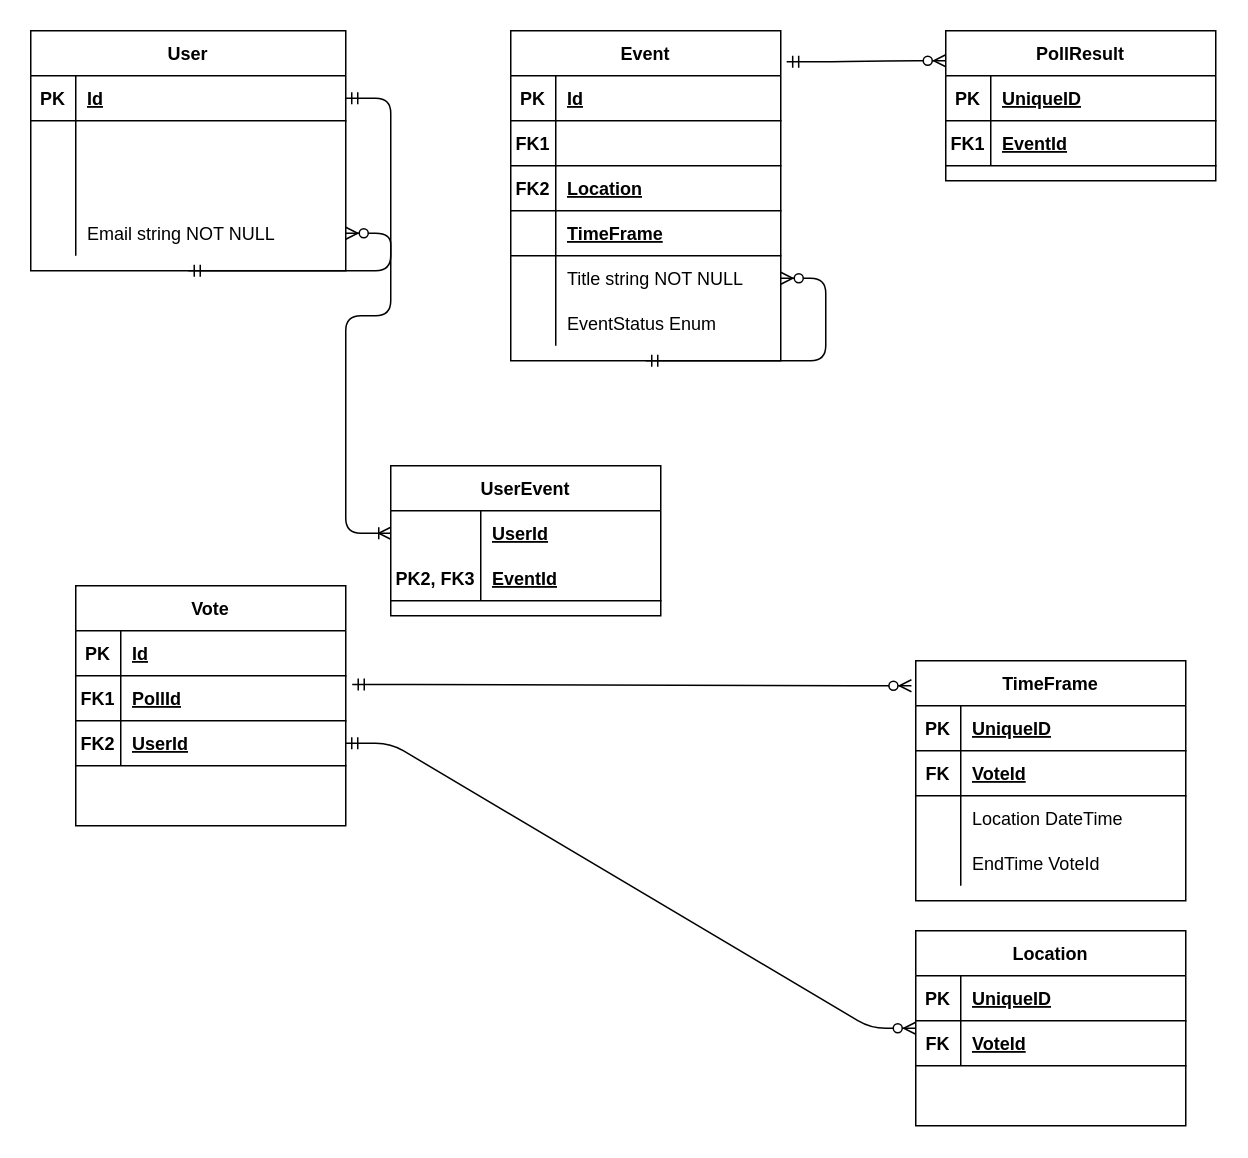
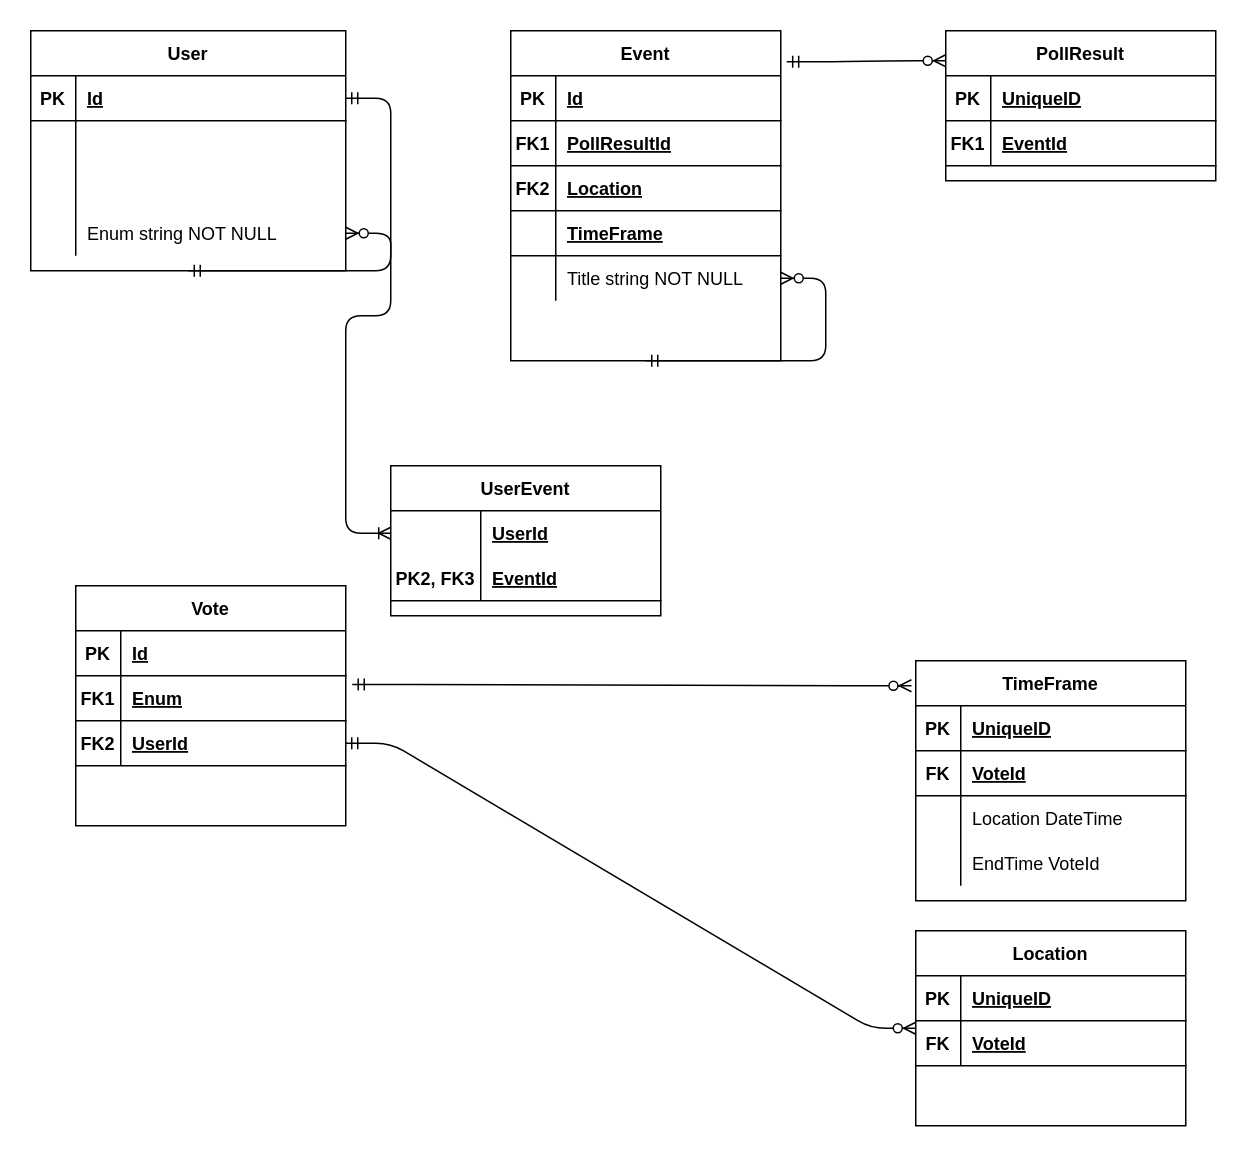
none -> (668, 143)
(179, 234) -> (178, 234)
(668, 323) -> none
(158, 699) -> (152, 699)
